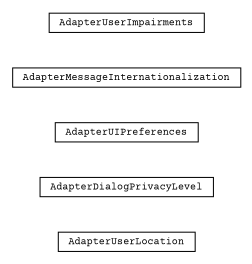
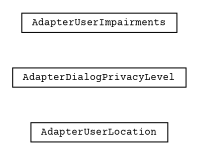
(126, 77) -> none
(126, 132) -> none
